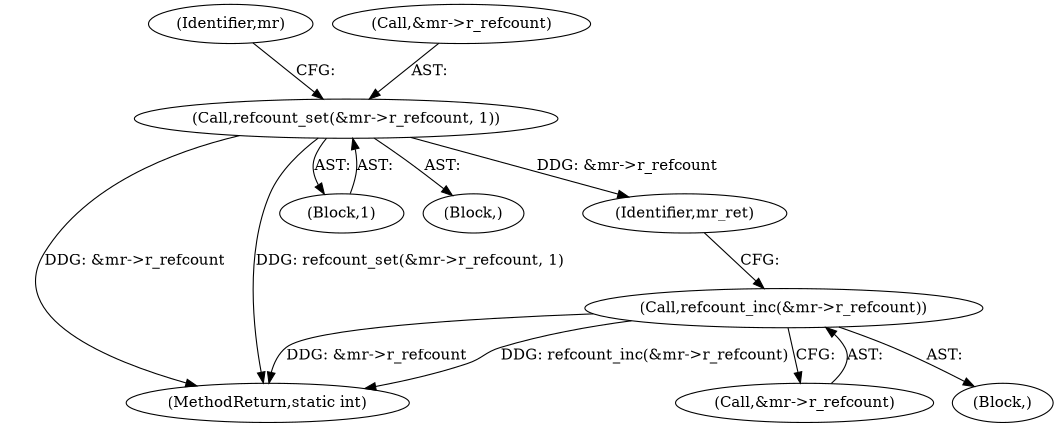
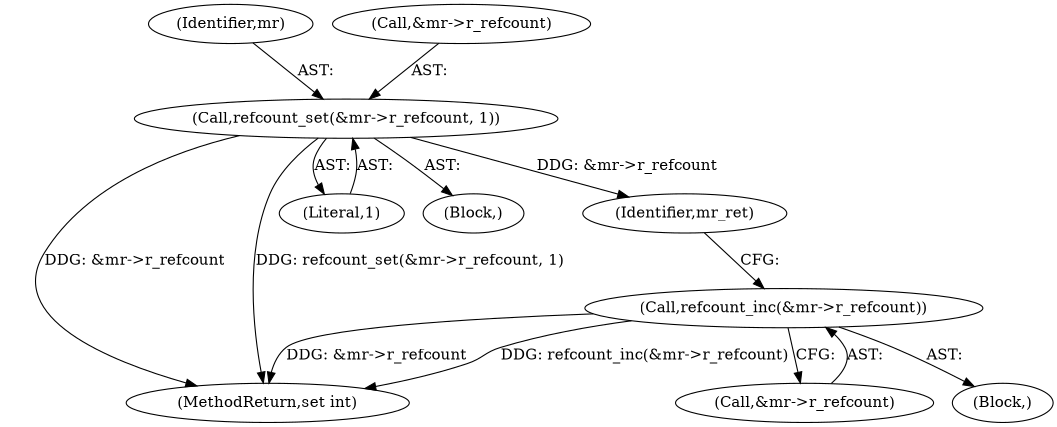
(318, 71) -> (318, 71)
(342, 213) -> (342, 213)
(268, 403) -> (268, 403)
